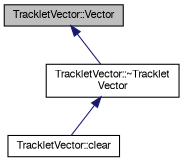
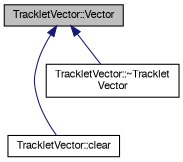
(83, 121) -> (35, 86)
